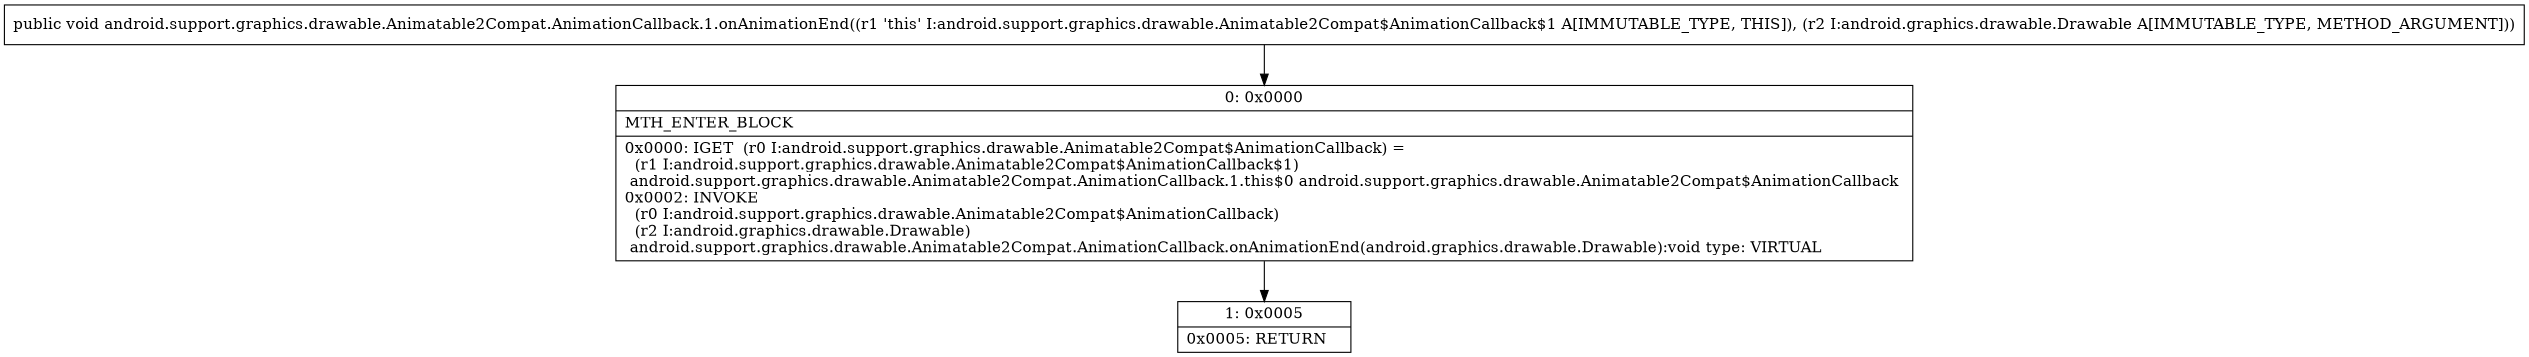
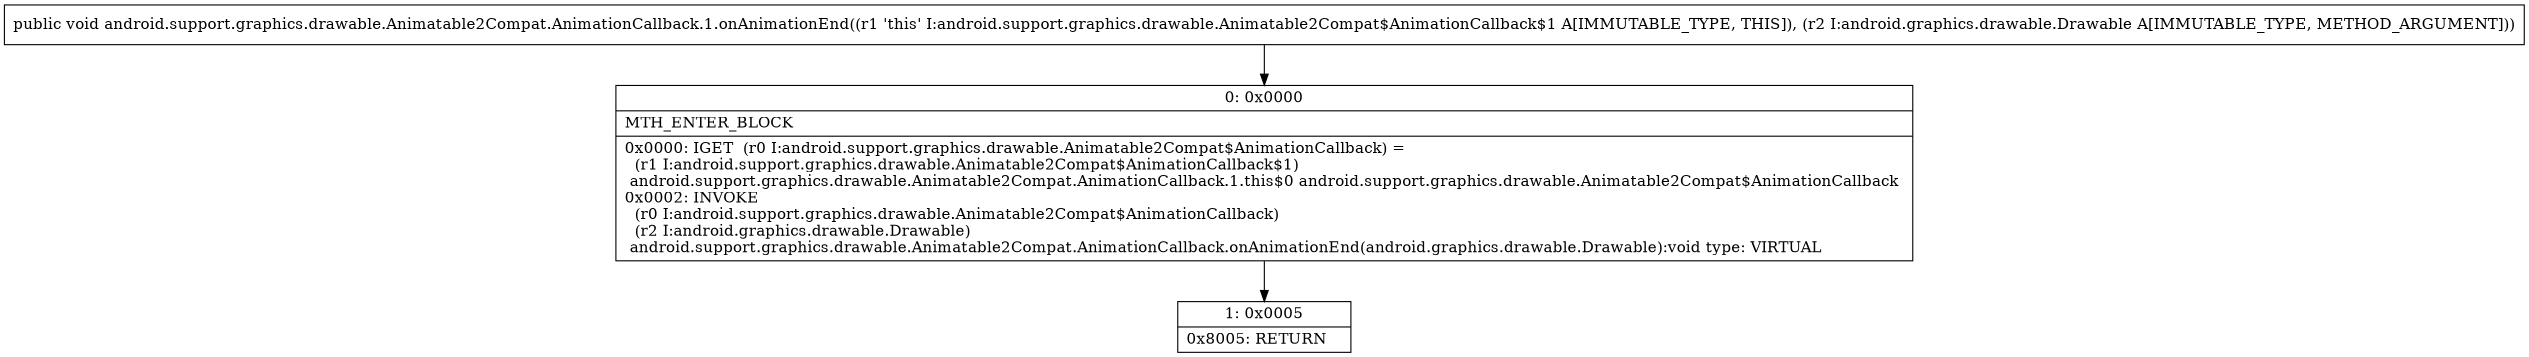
(1264, 339) -> (1264, 339)
